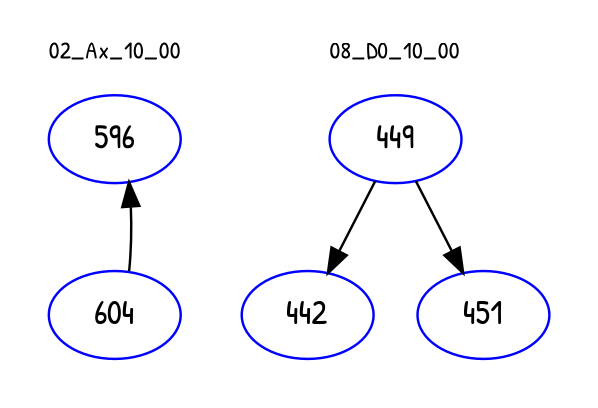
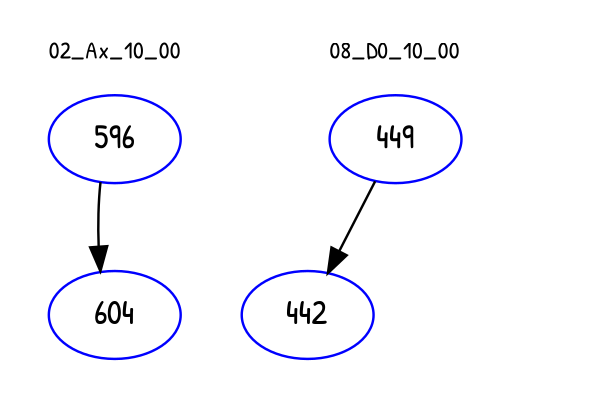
(131, 239) -> (98, 214)
(483, 315) -> none
